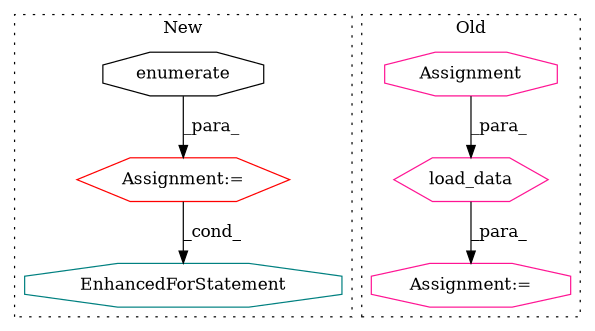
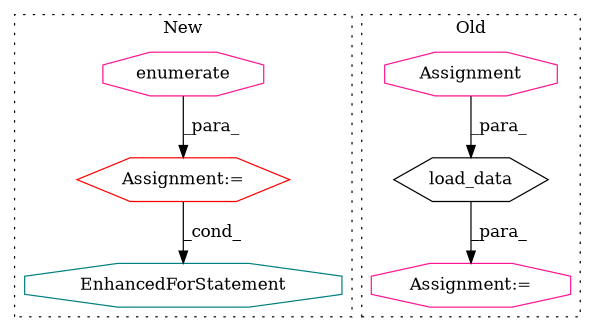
(183, 74) -> (183, 74)
(471, 180) -> (471, 180)
